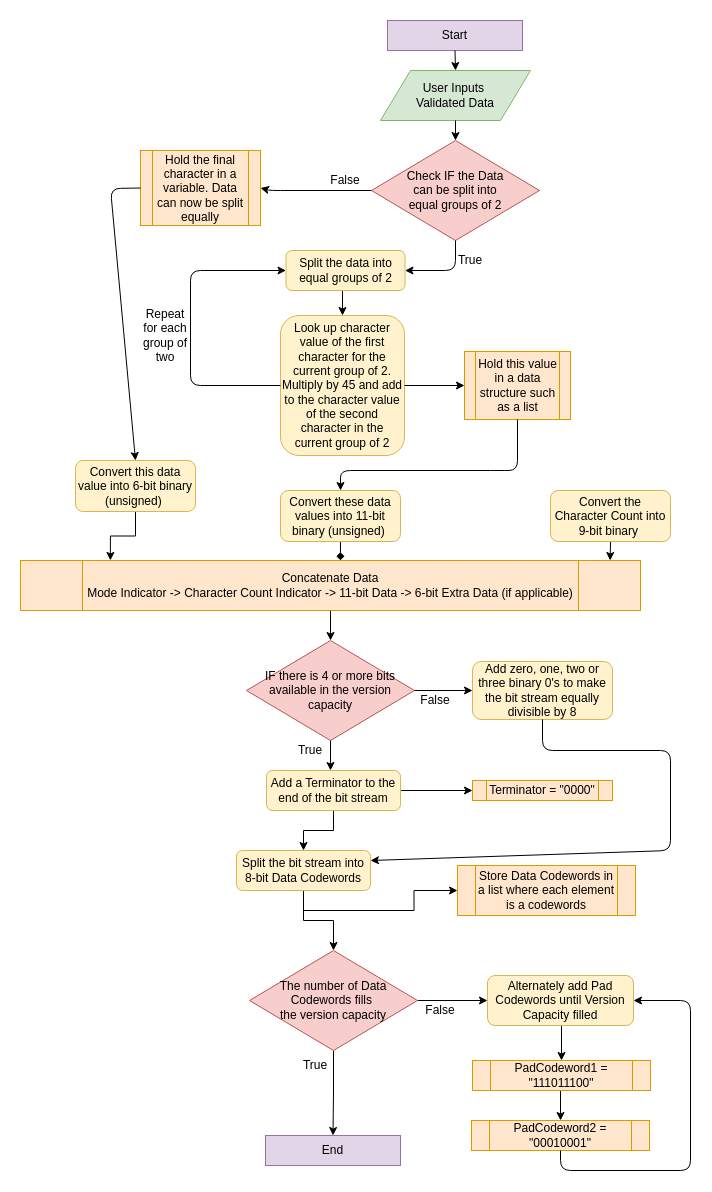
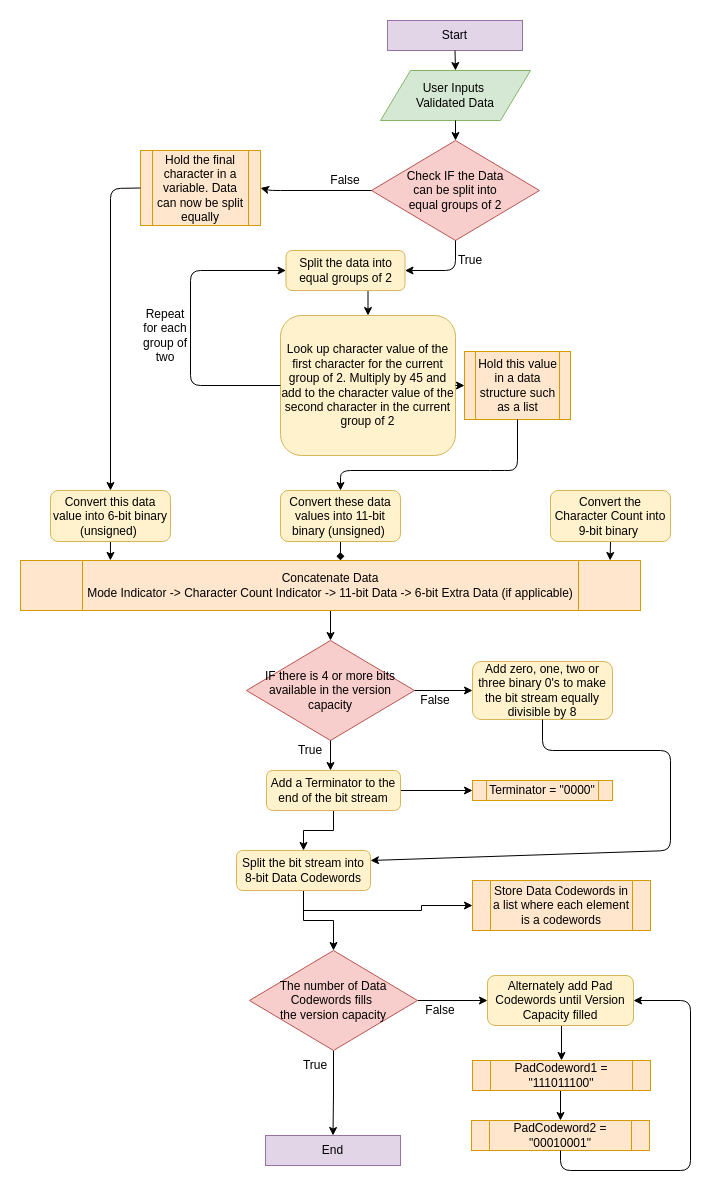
(343, 386) -> (368, 386)
(136, 486) -> (111, 516)
(547, 891) -> (562, 906)
